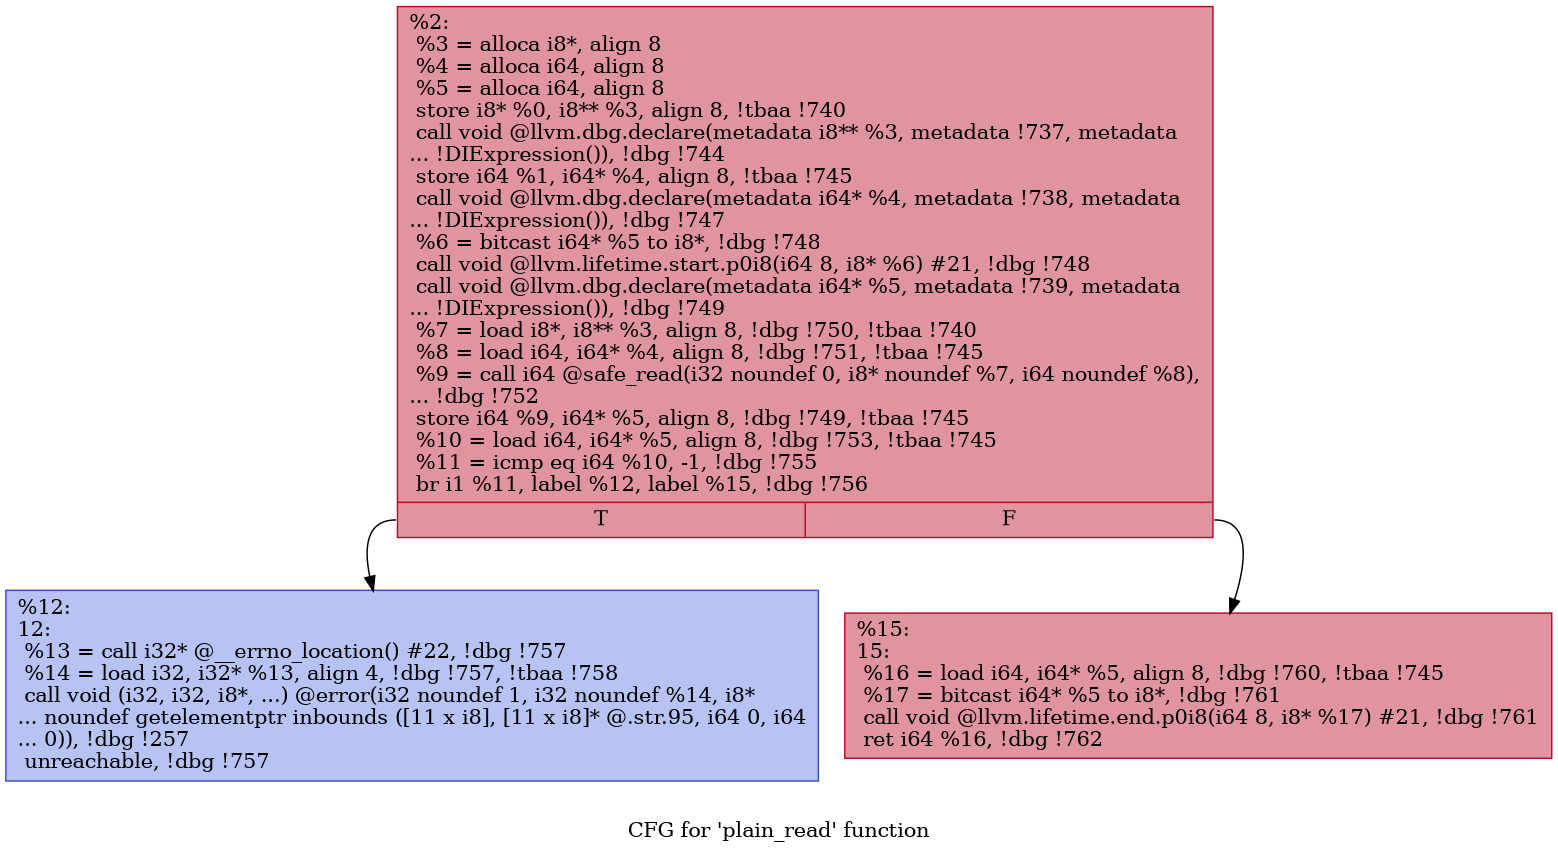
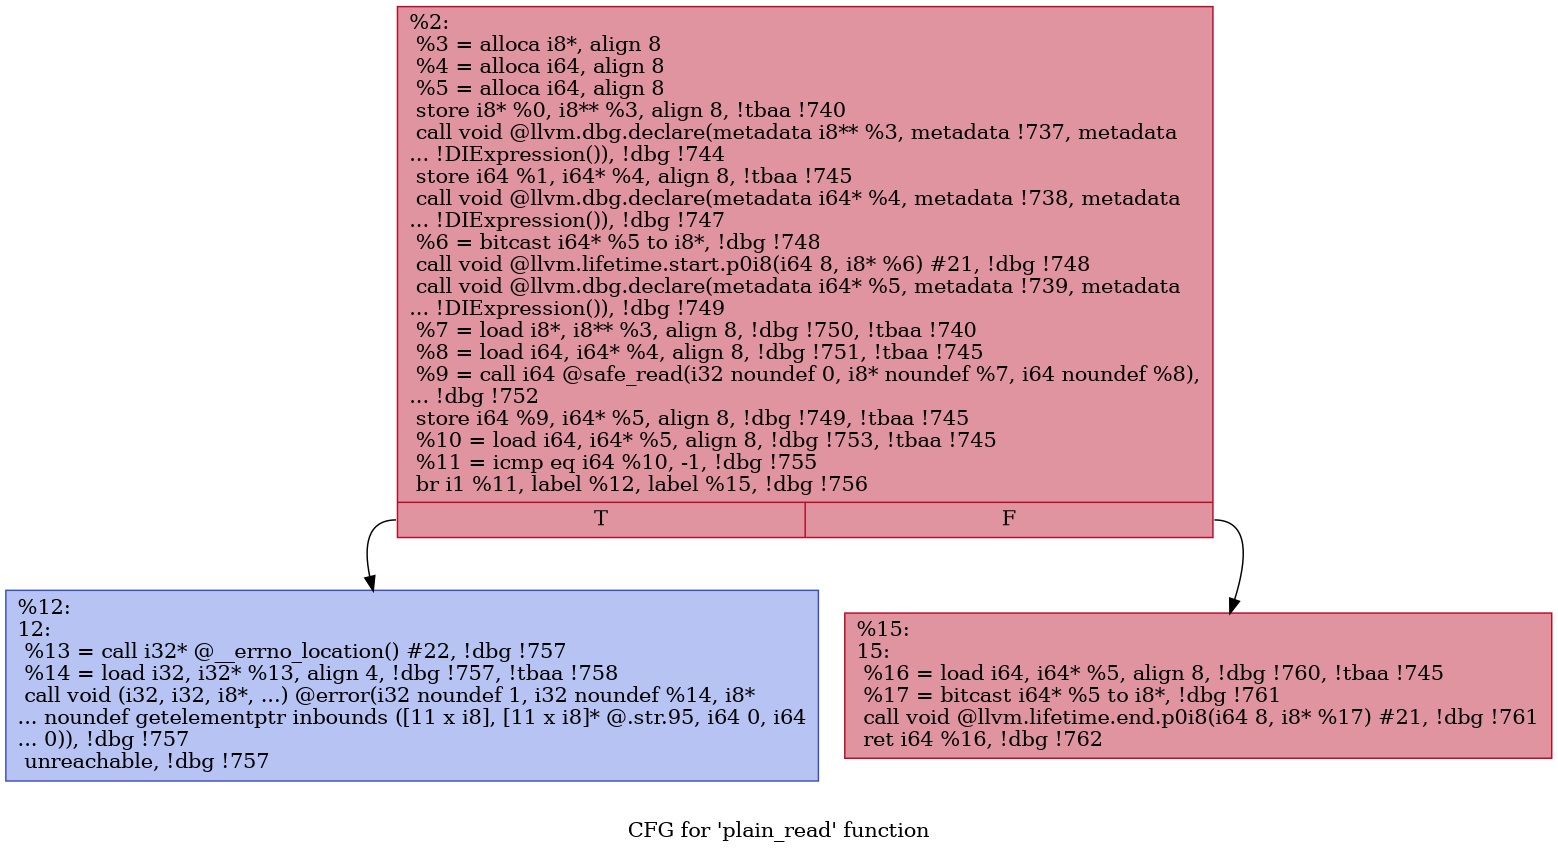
(104, 740) -> (104, 740)
